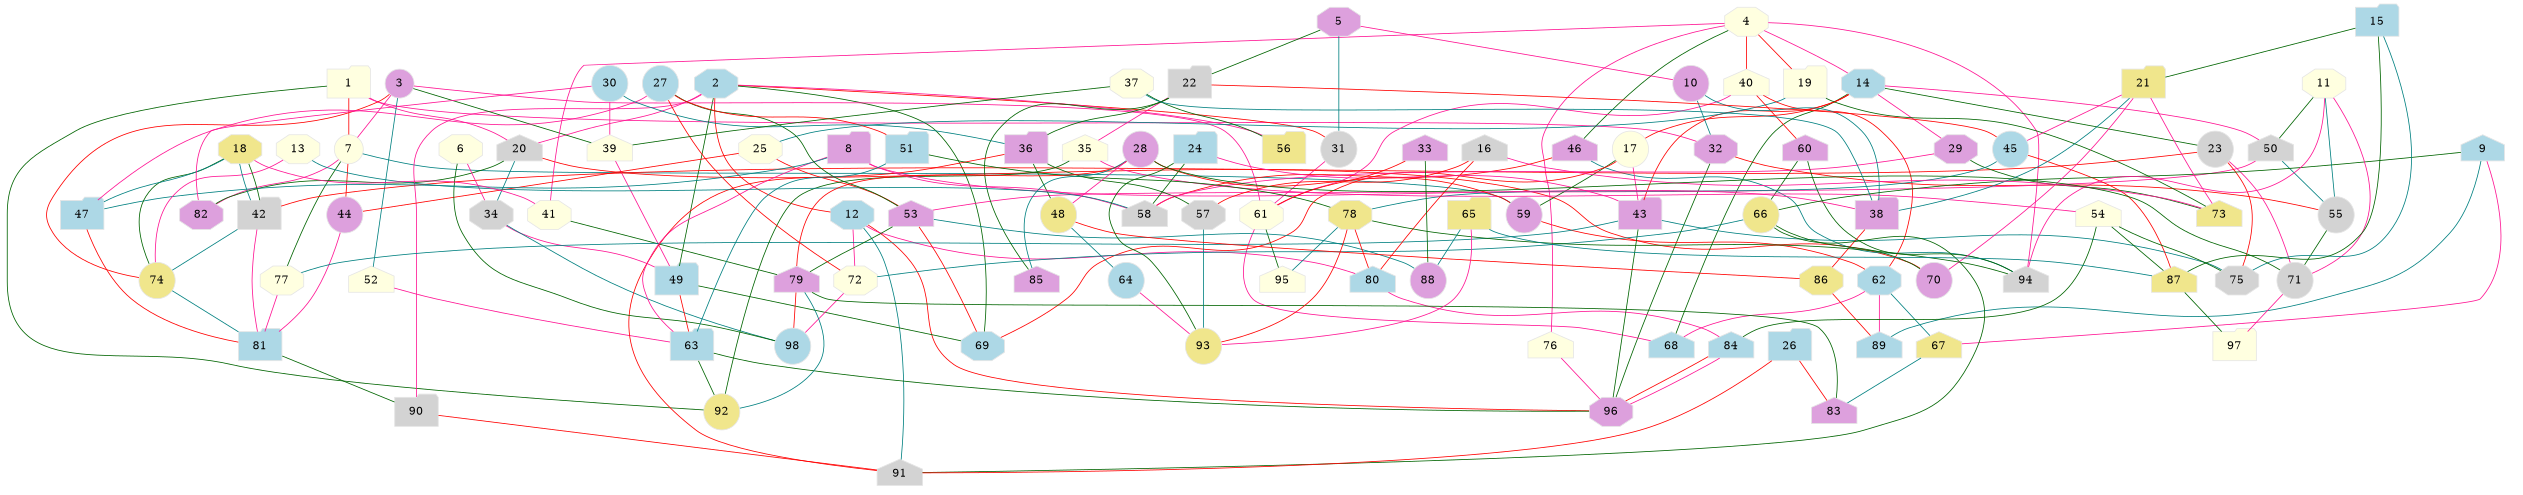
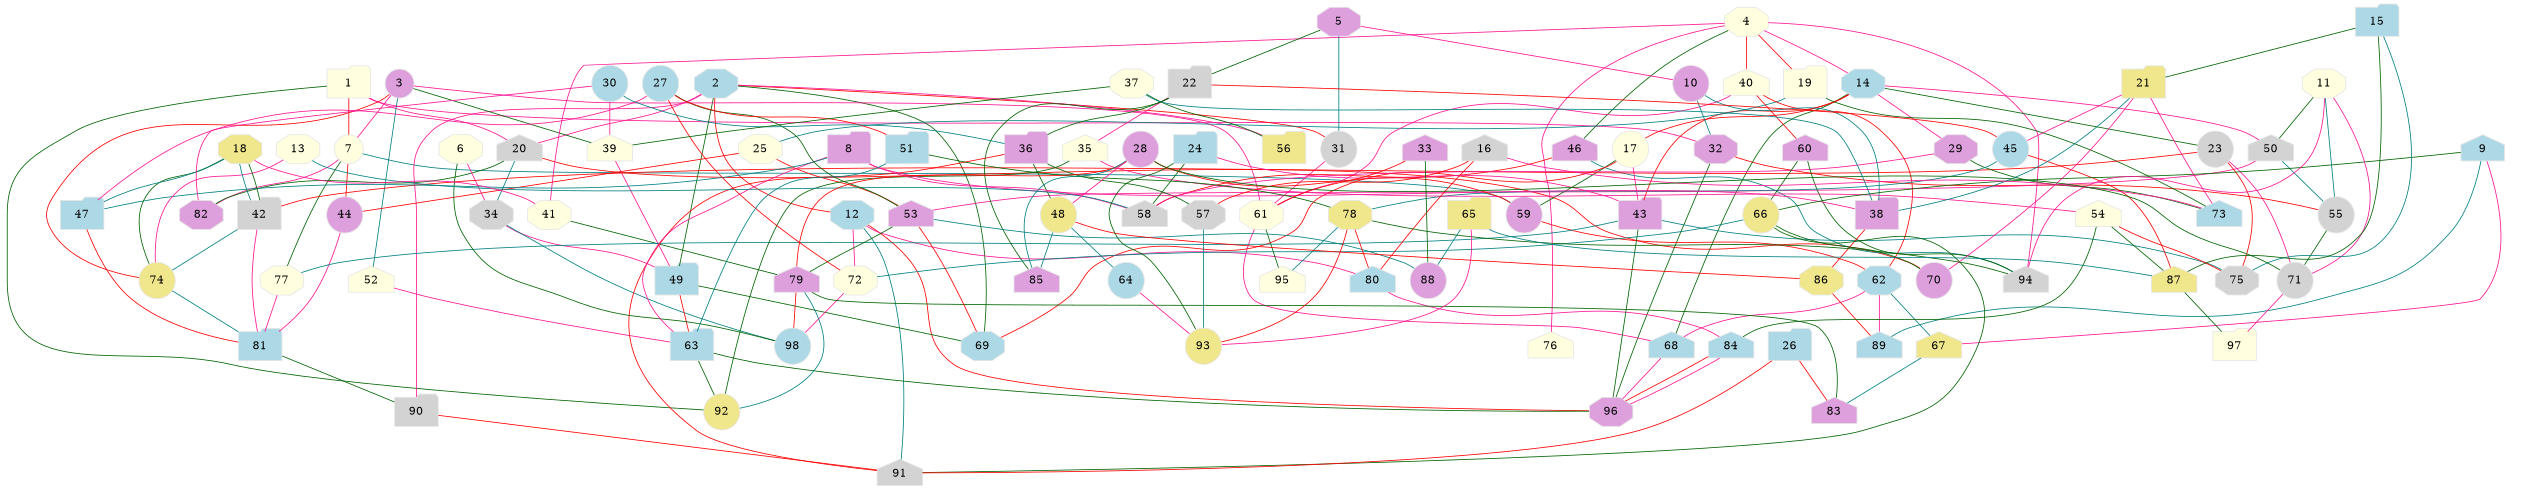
(2219, 215) -> (2219, 215)
(2170, 248) -> (2170, 248)
none -> (1047, 250)
(1580, 379) -> (1642, 379)
